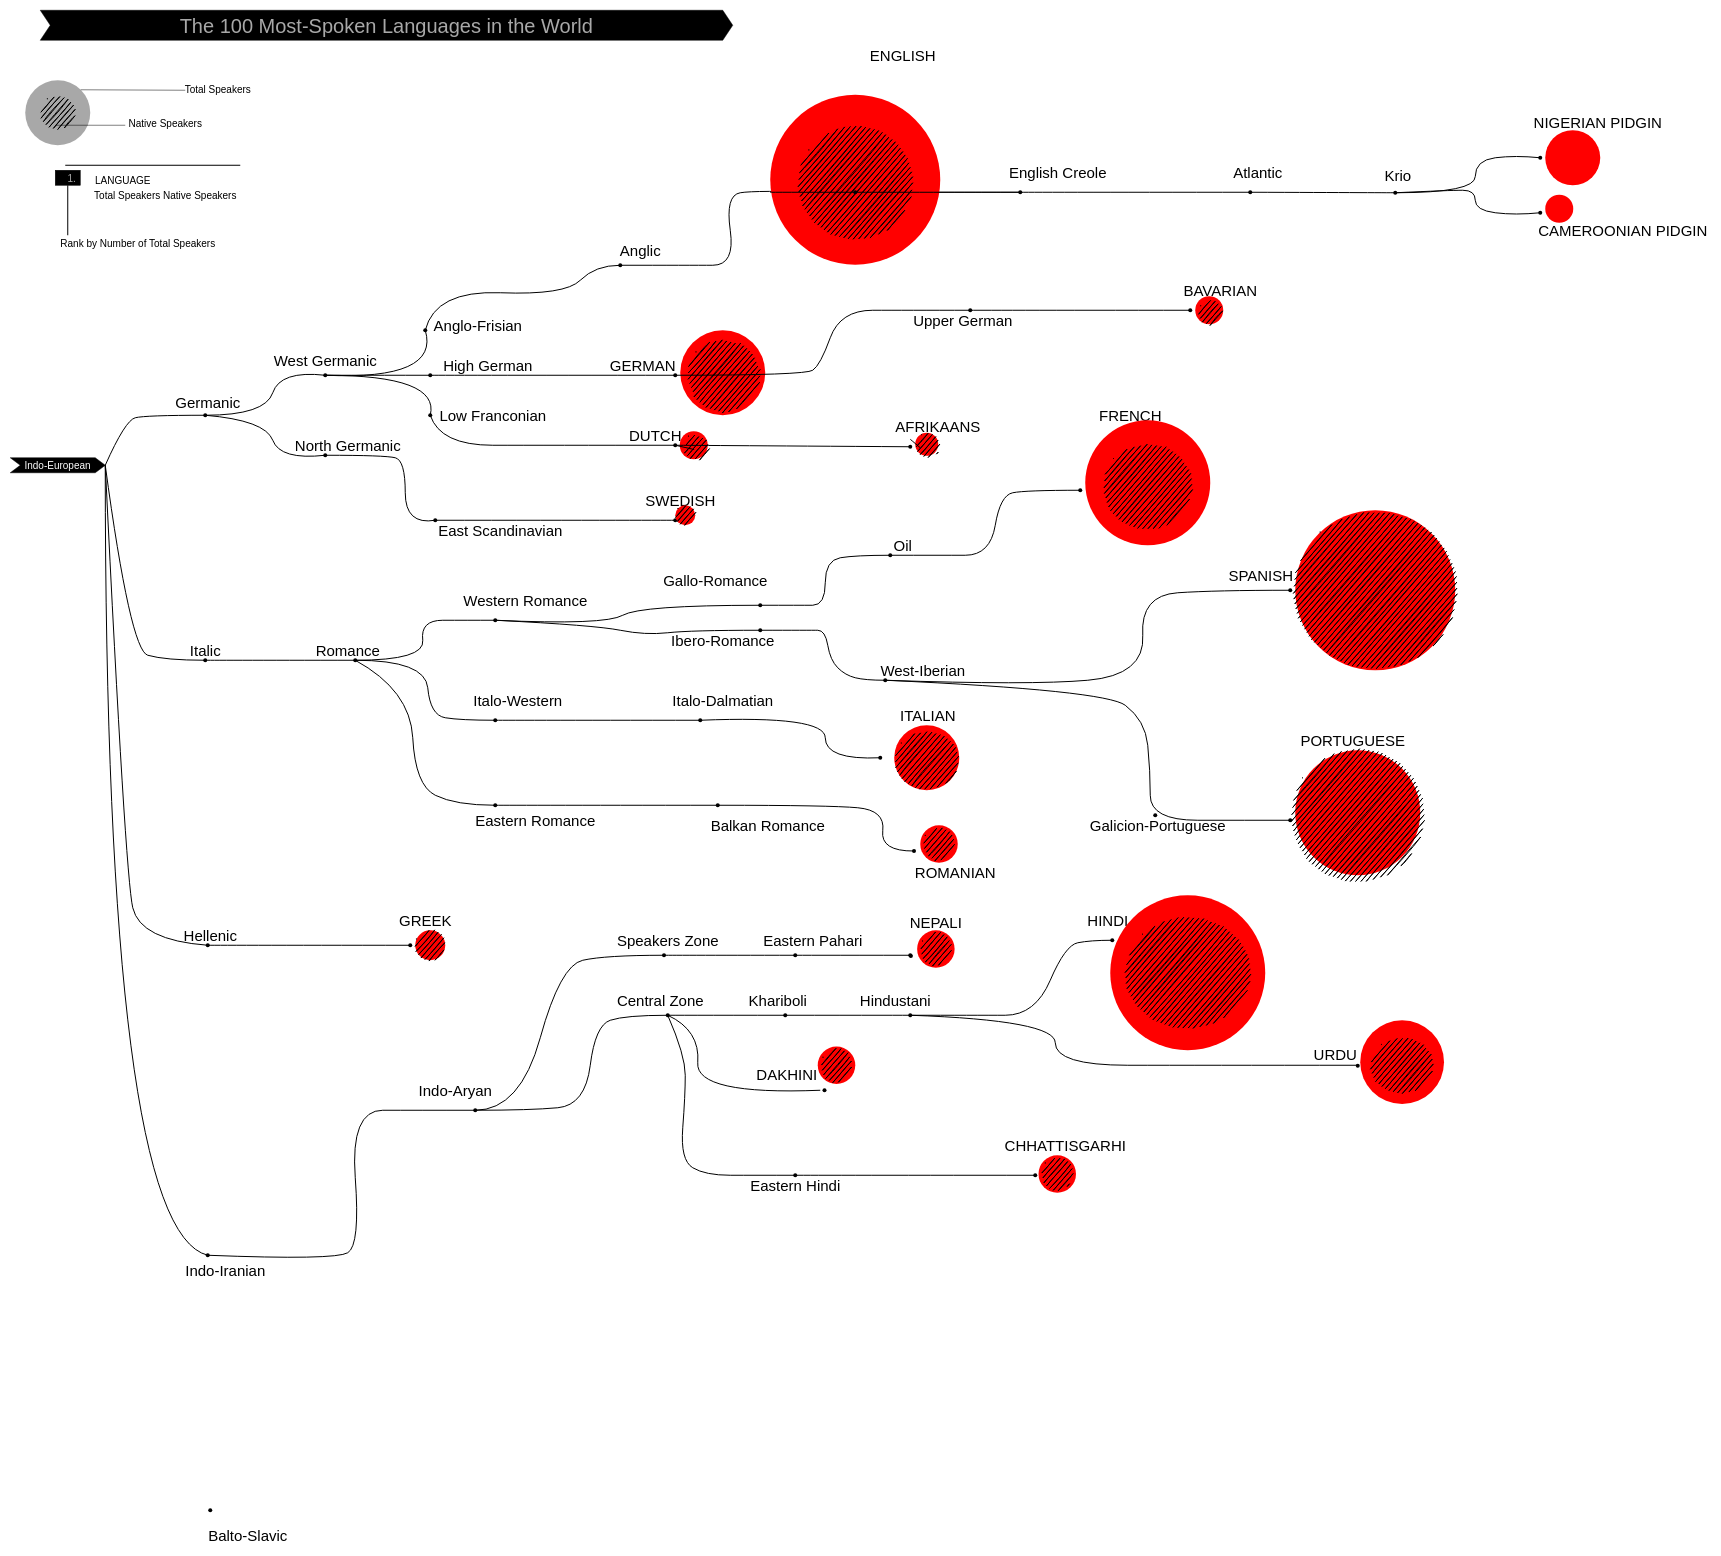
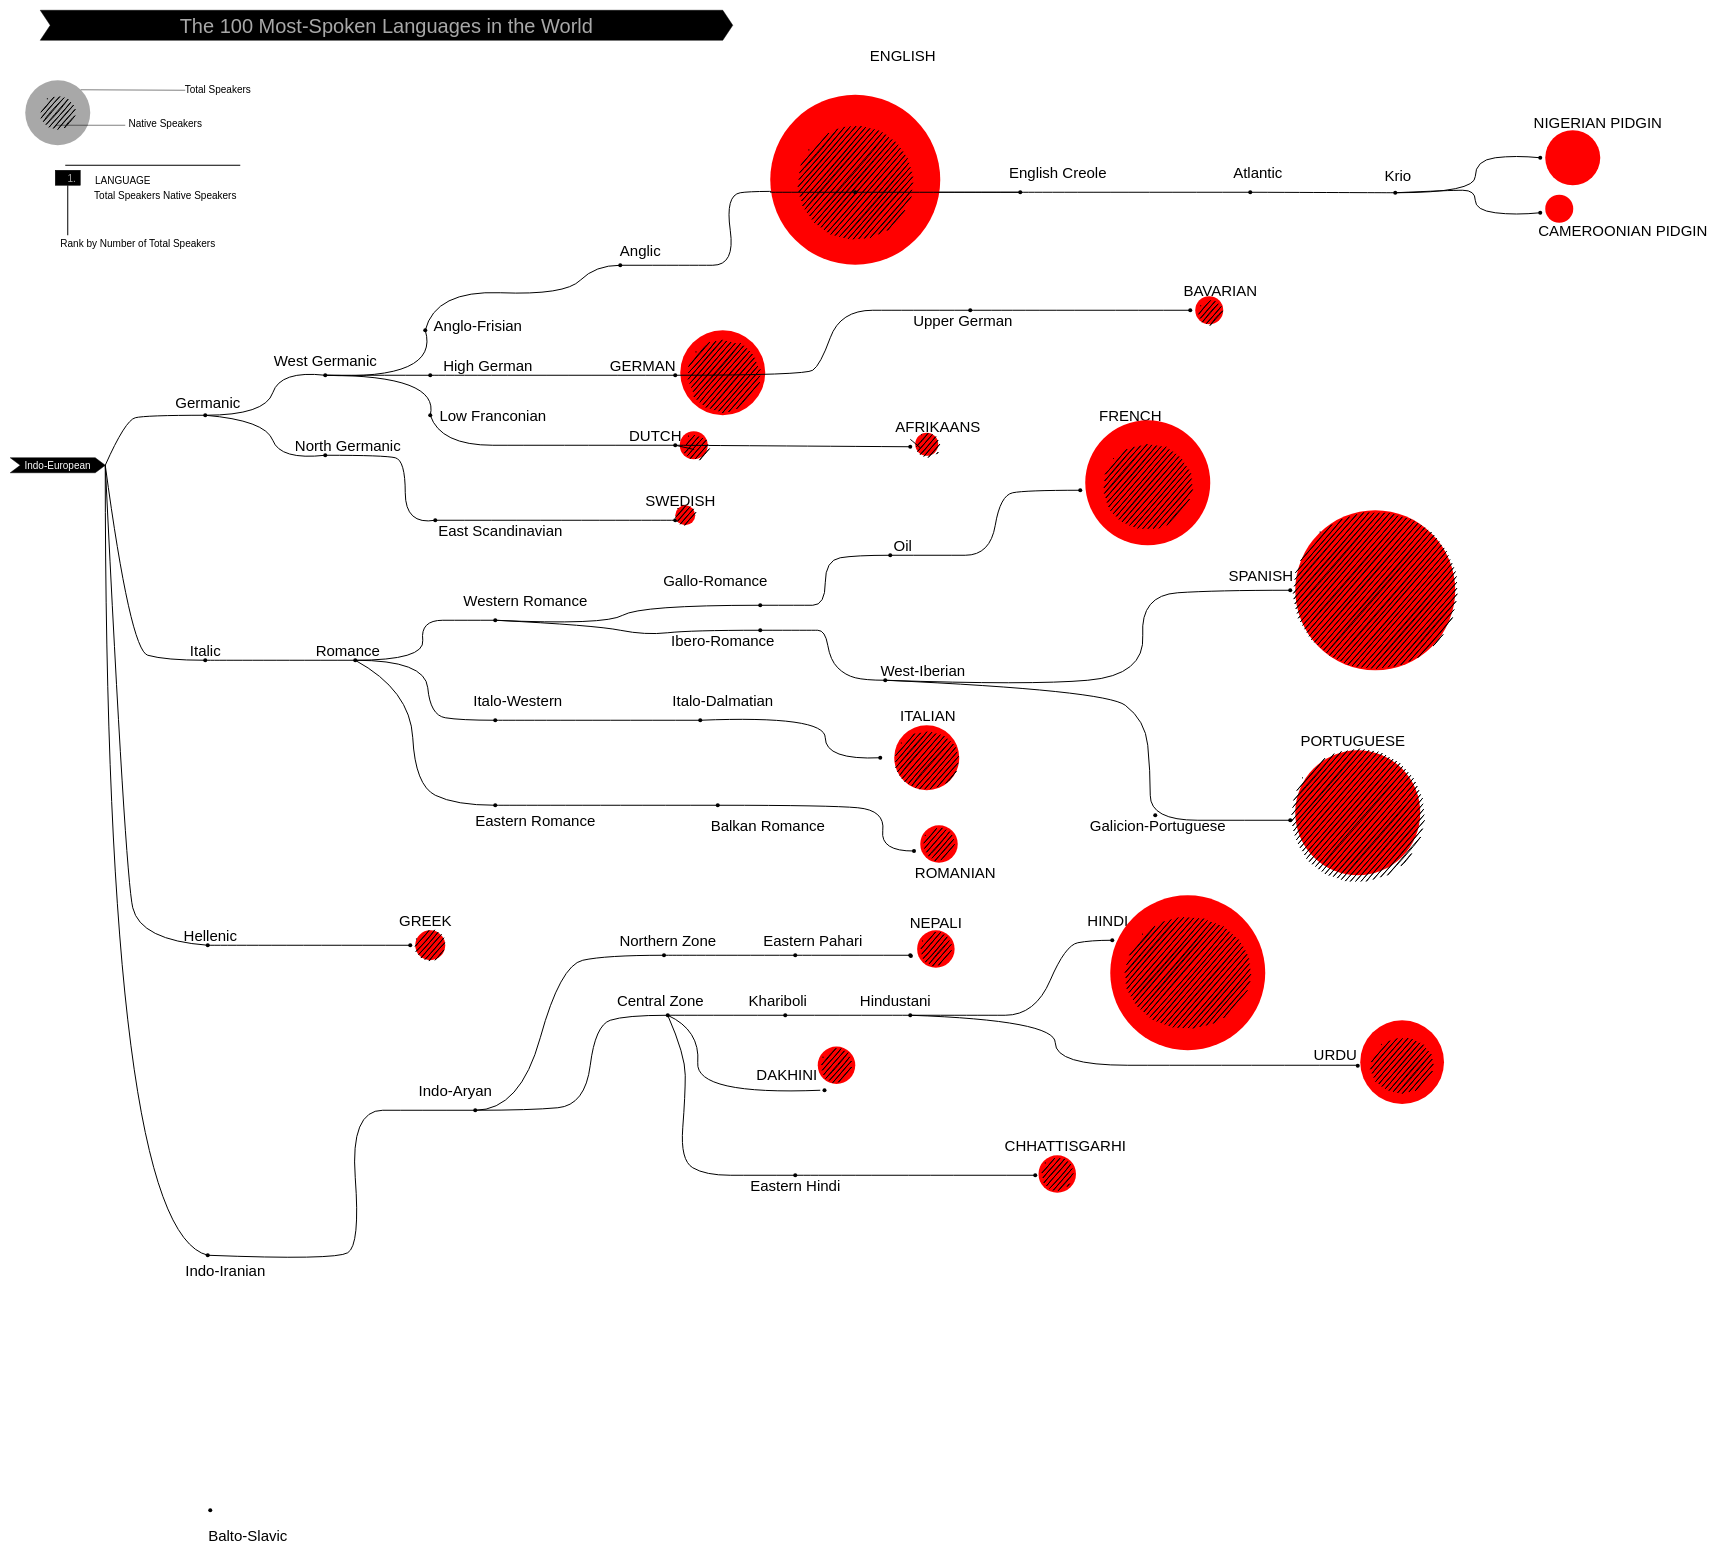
(668, 940) -> (668, 940)
